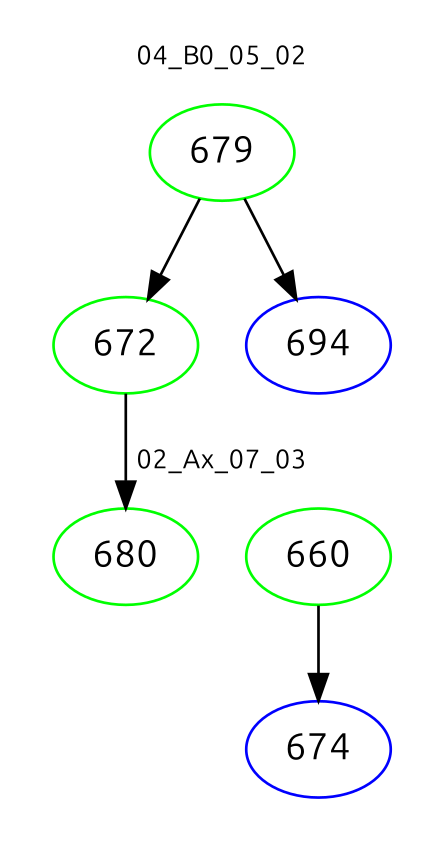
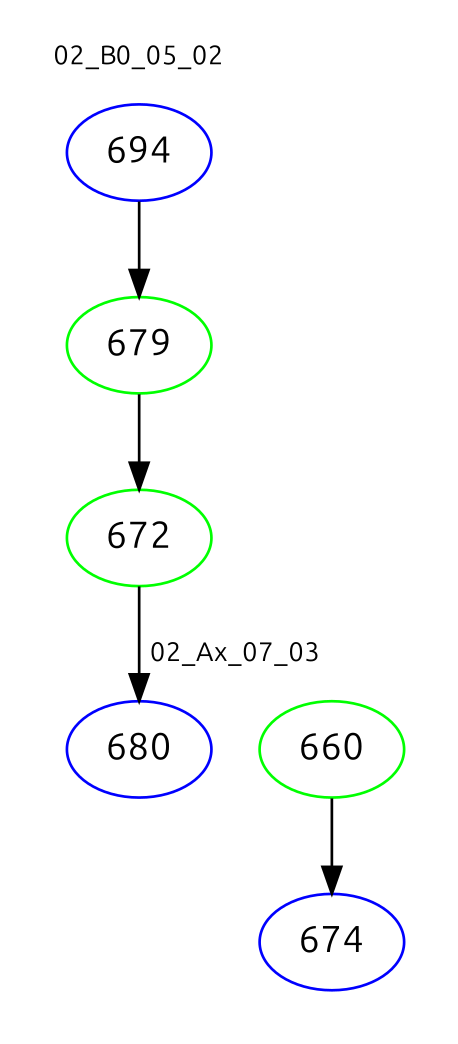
(222, 58) -> (139, 58)
(264, 237) -> (139, 236)
(126, 557) -> (139, 749)
